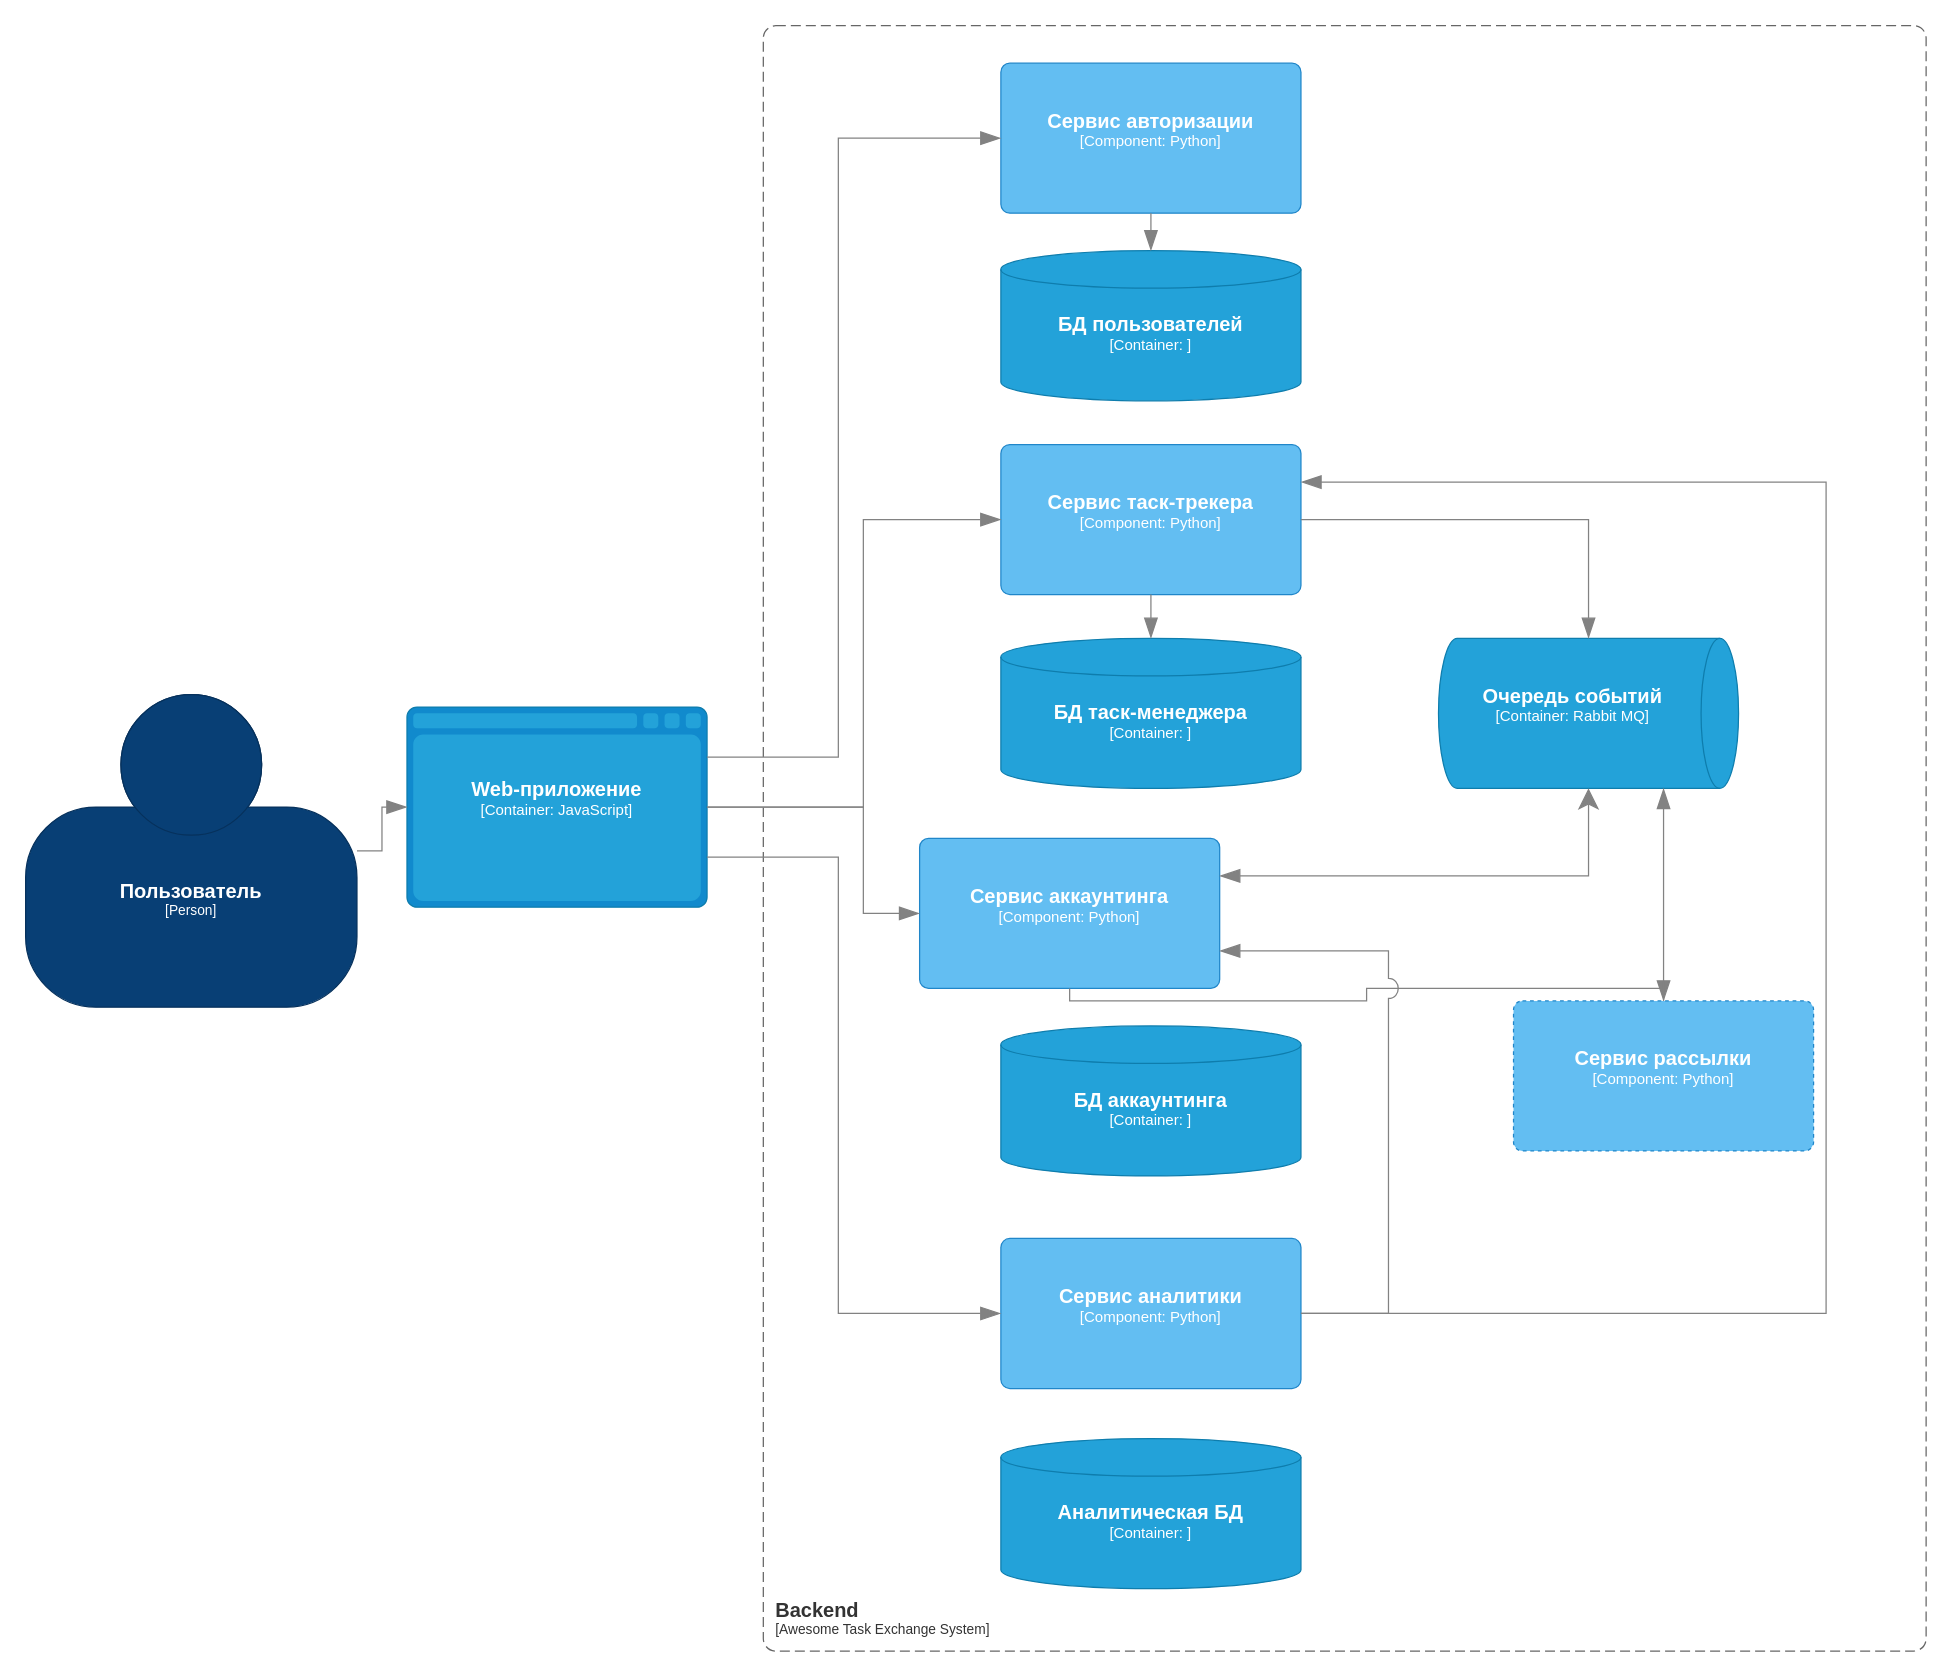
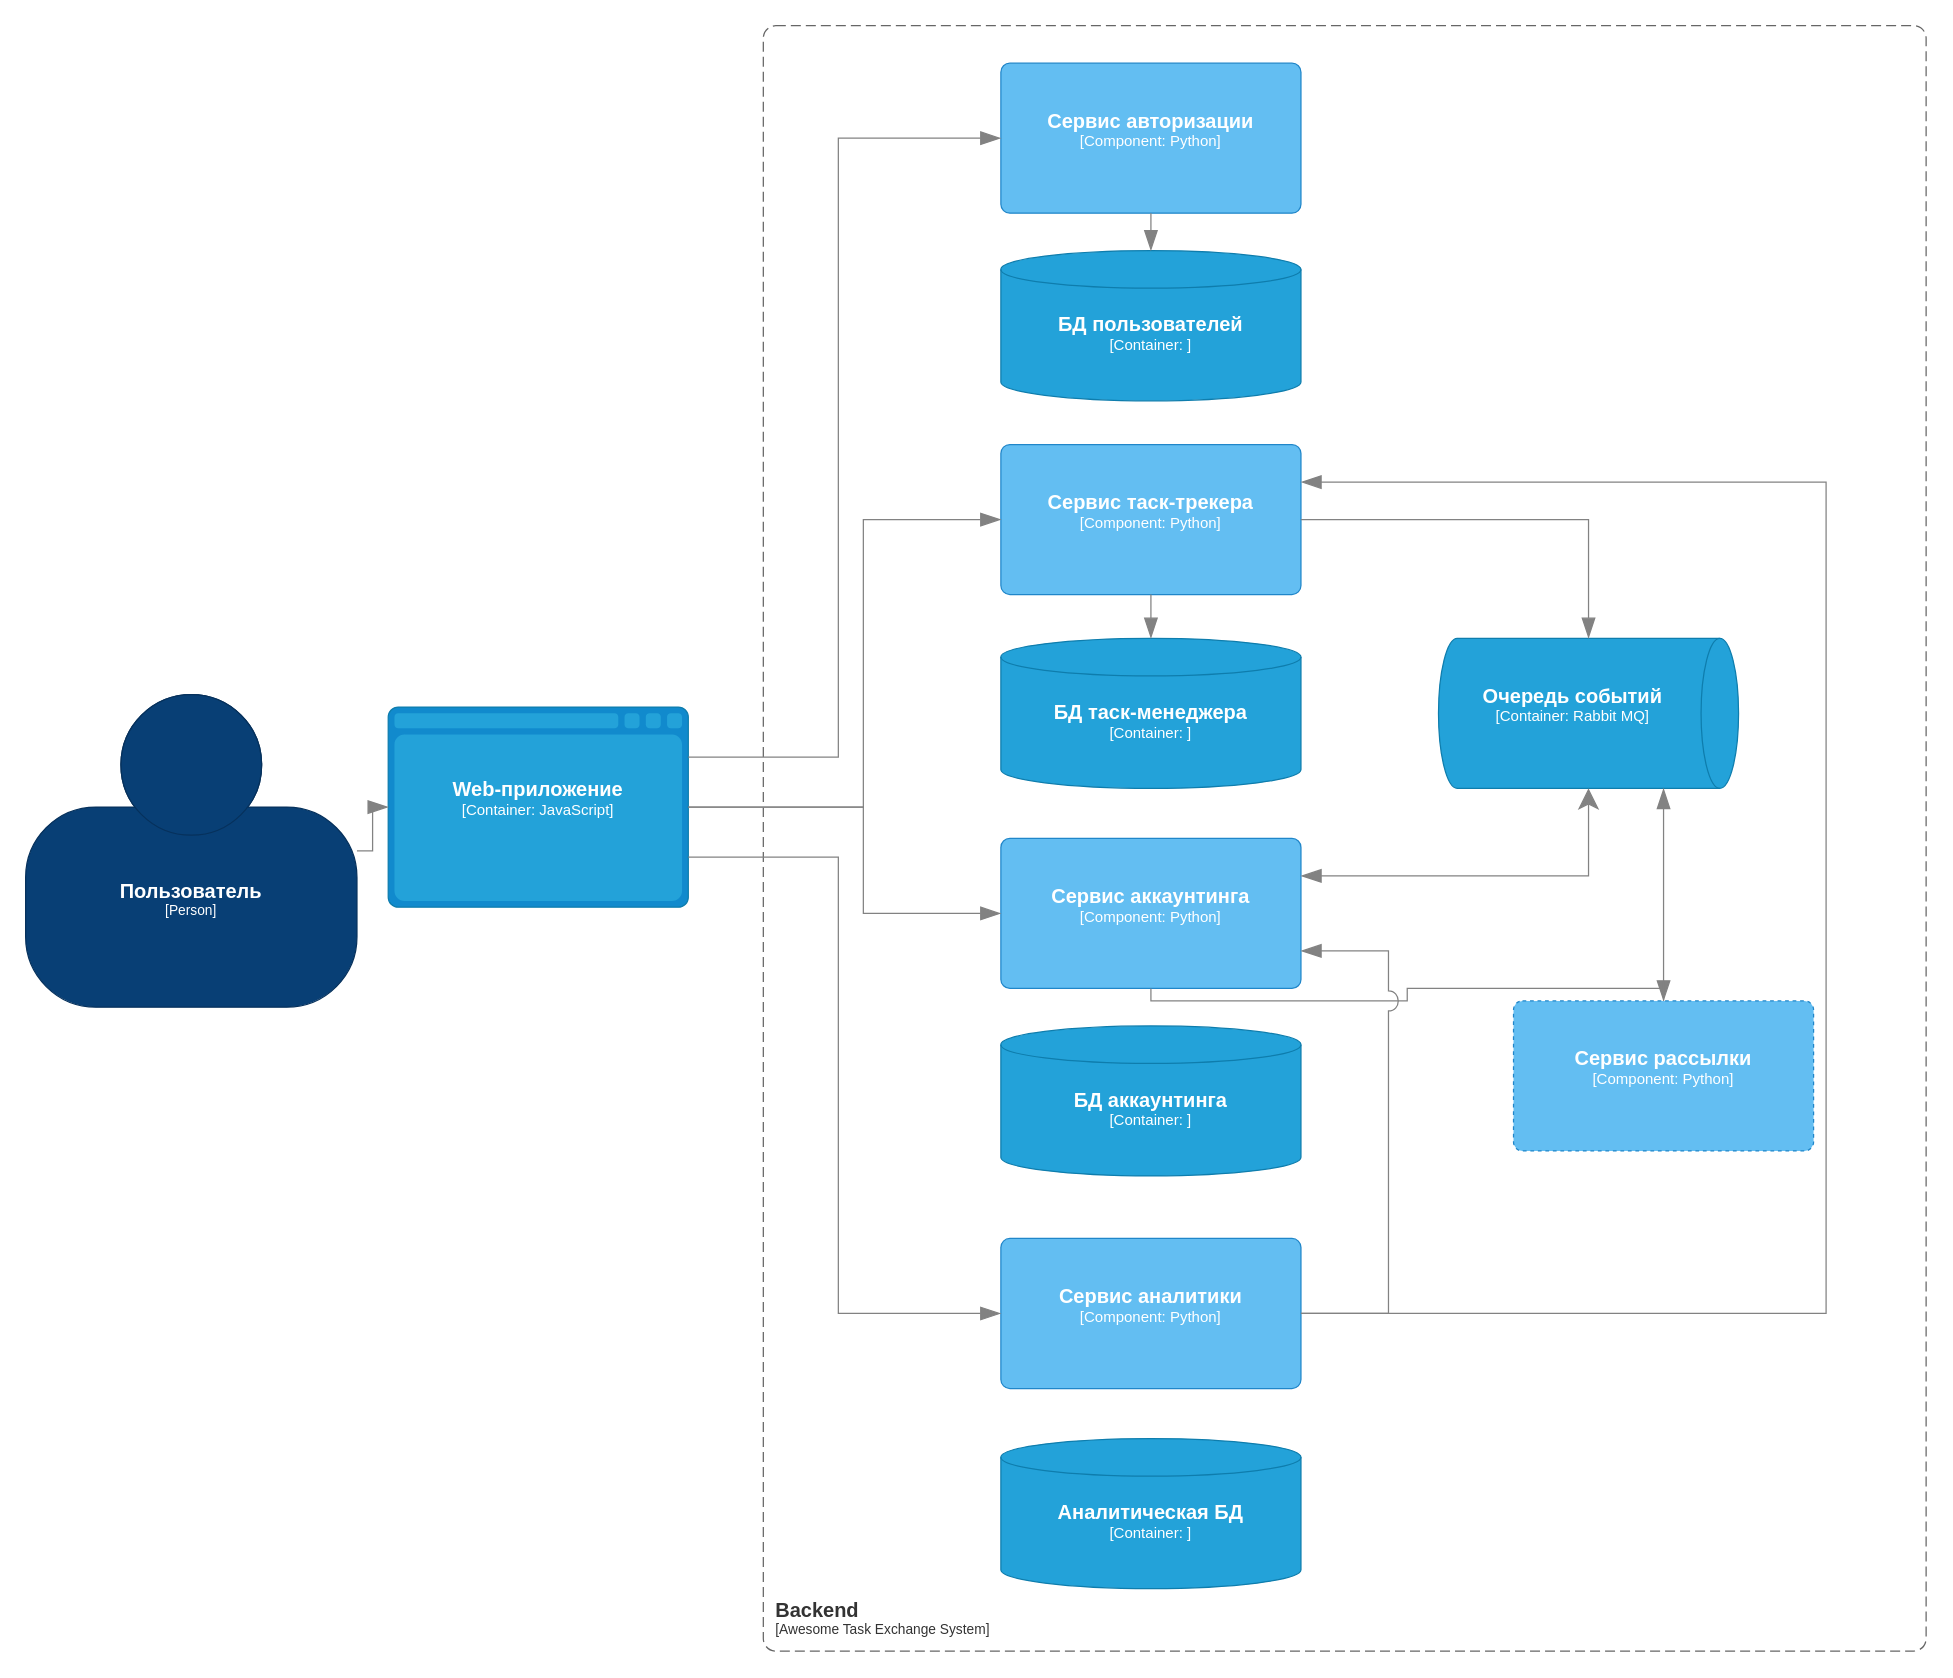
(557, 807) -> (538, 807)
(1069, 913) -> (1151, 913)
